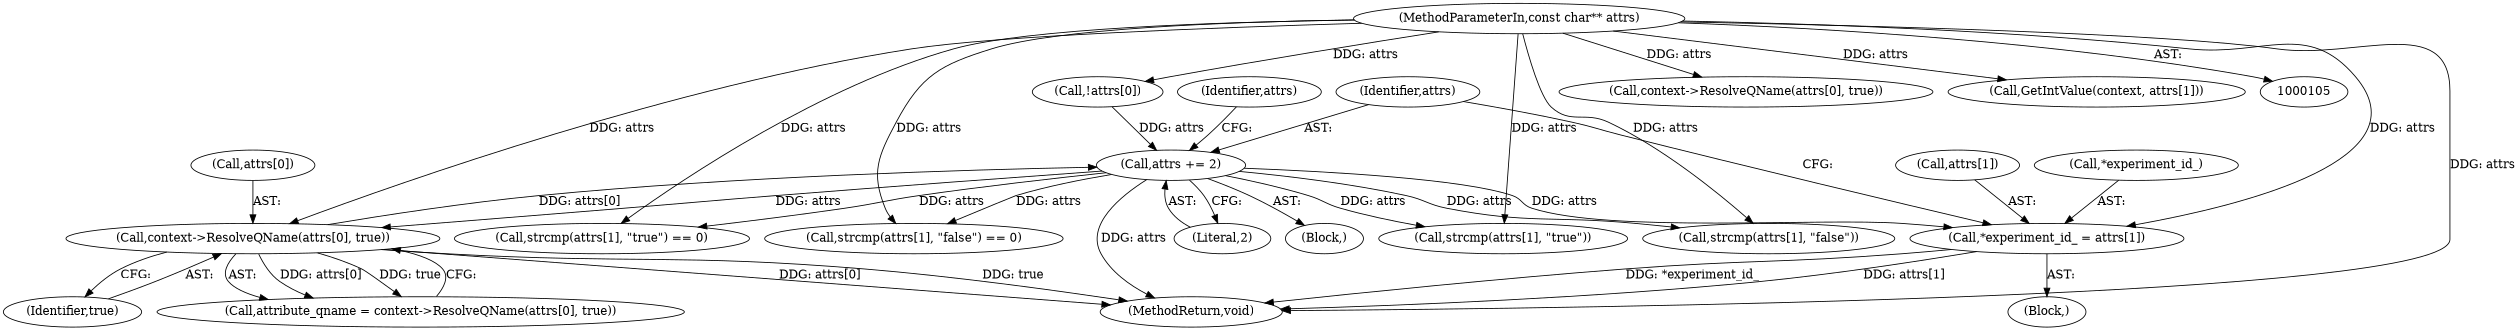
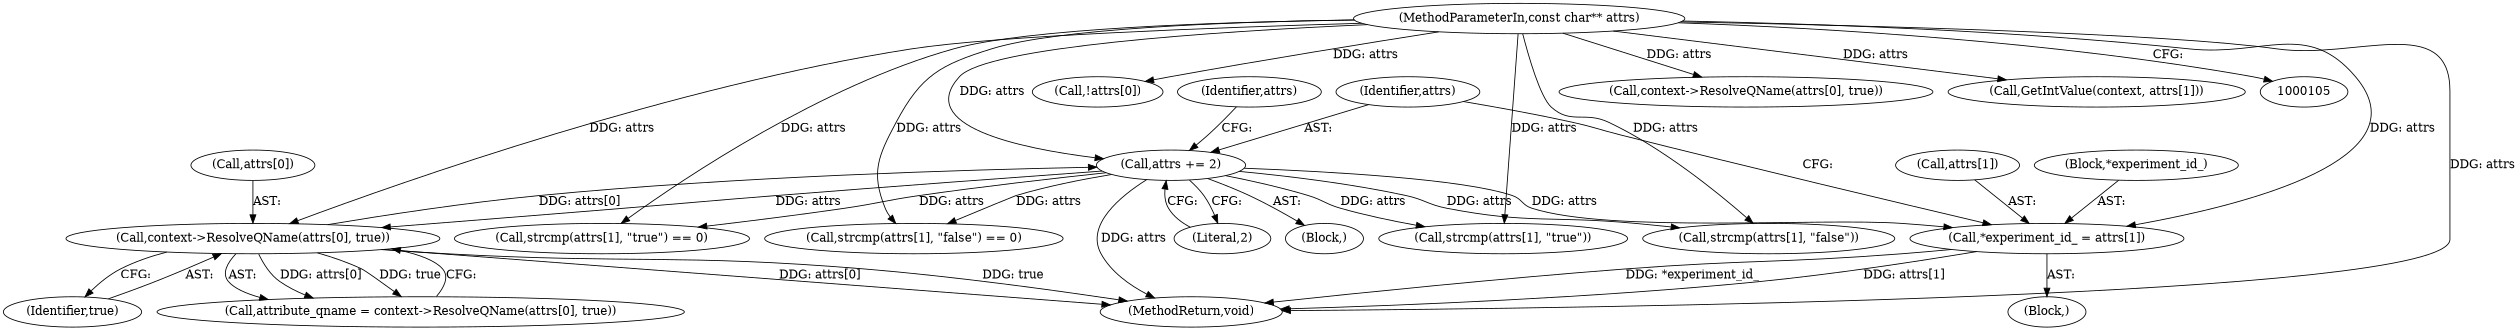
(2170, 55) -> (2170, 55)
(1131, 126) -> (1066, 48)
(2136, 165) -> (2136, 165)
(1184, 202) -> (1184, 202)
